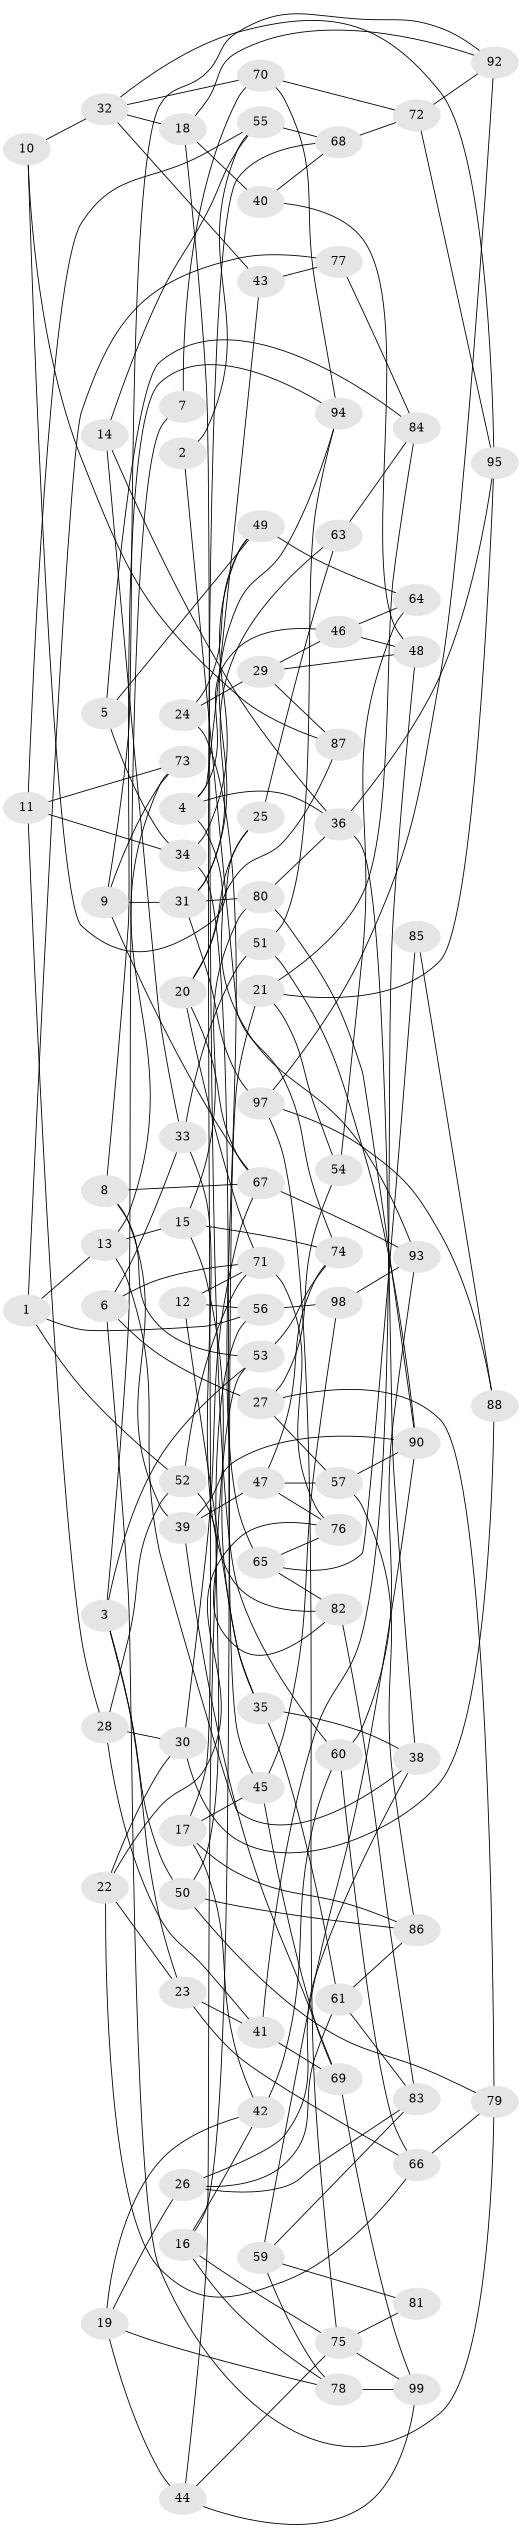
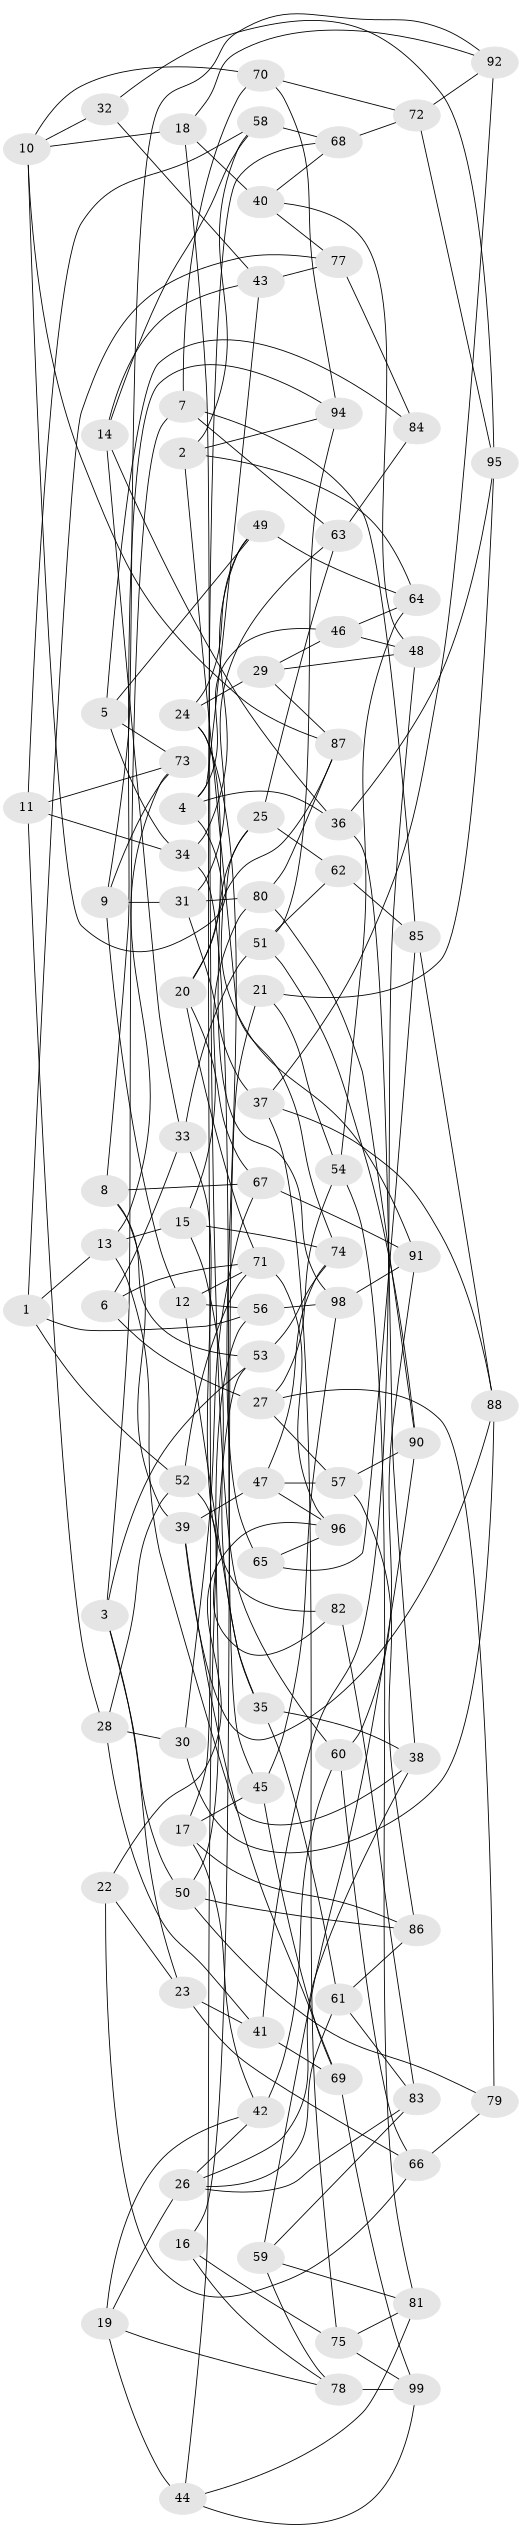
(183, 92) -> (125, 72)
(144, 119) -> (105, 139)
(261, 122) -> (261, 122)
none -> (300, 232)
none -> (151, 331)
none -> (264, 474)
none -> (328, 491)
none -> (385, 621)
(231, 624) -> (252, 436)
(386, 730) -> none
none -> (144, 738)
(306, 855) -> (294, 848)
none -> (339, 871)
(174, 1047) -> (124, 1068)
(261, 1103) -> (261, 1103)
none -> (249, 1139)
(417, 1257) -> (417, 1257)
(285, 1442) -> (340, 1693)
(339, 1530) -> (339, 1530)
(300, 1586) -> none
none -> (384, 1764)
(149, 1789) -> none
(143, 2133) -> none
(223, 2179) -> (222, 2149)
(261, 2421) -> (334, 2436)
